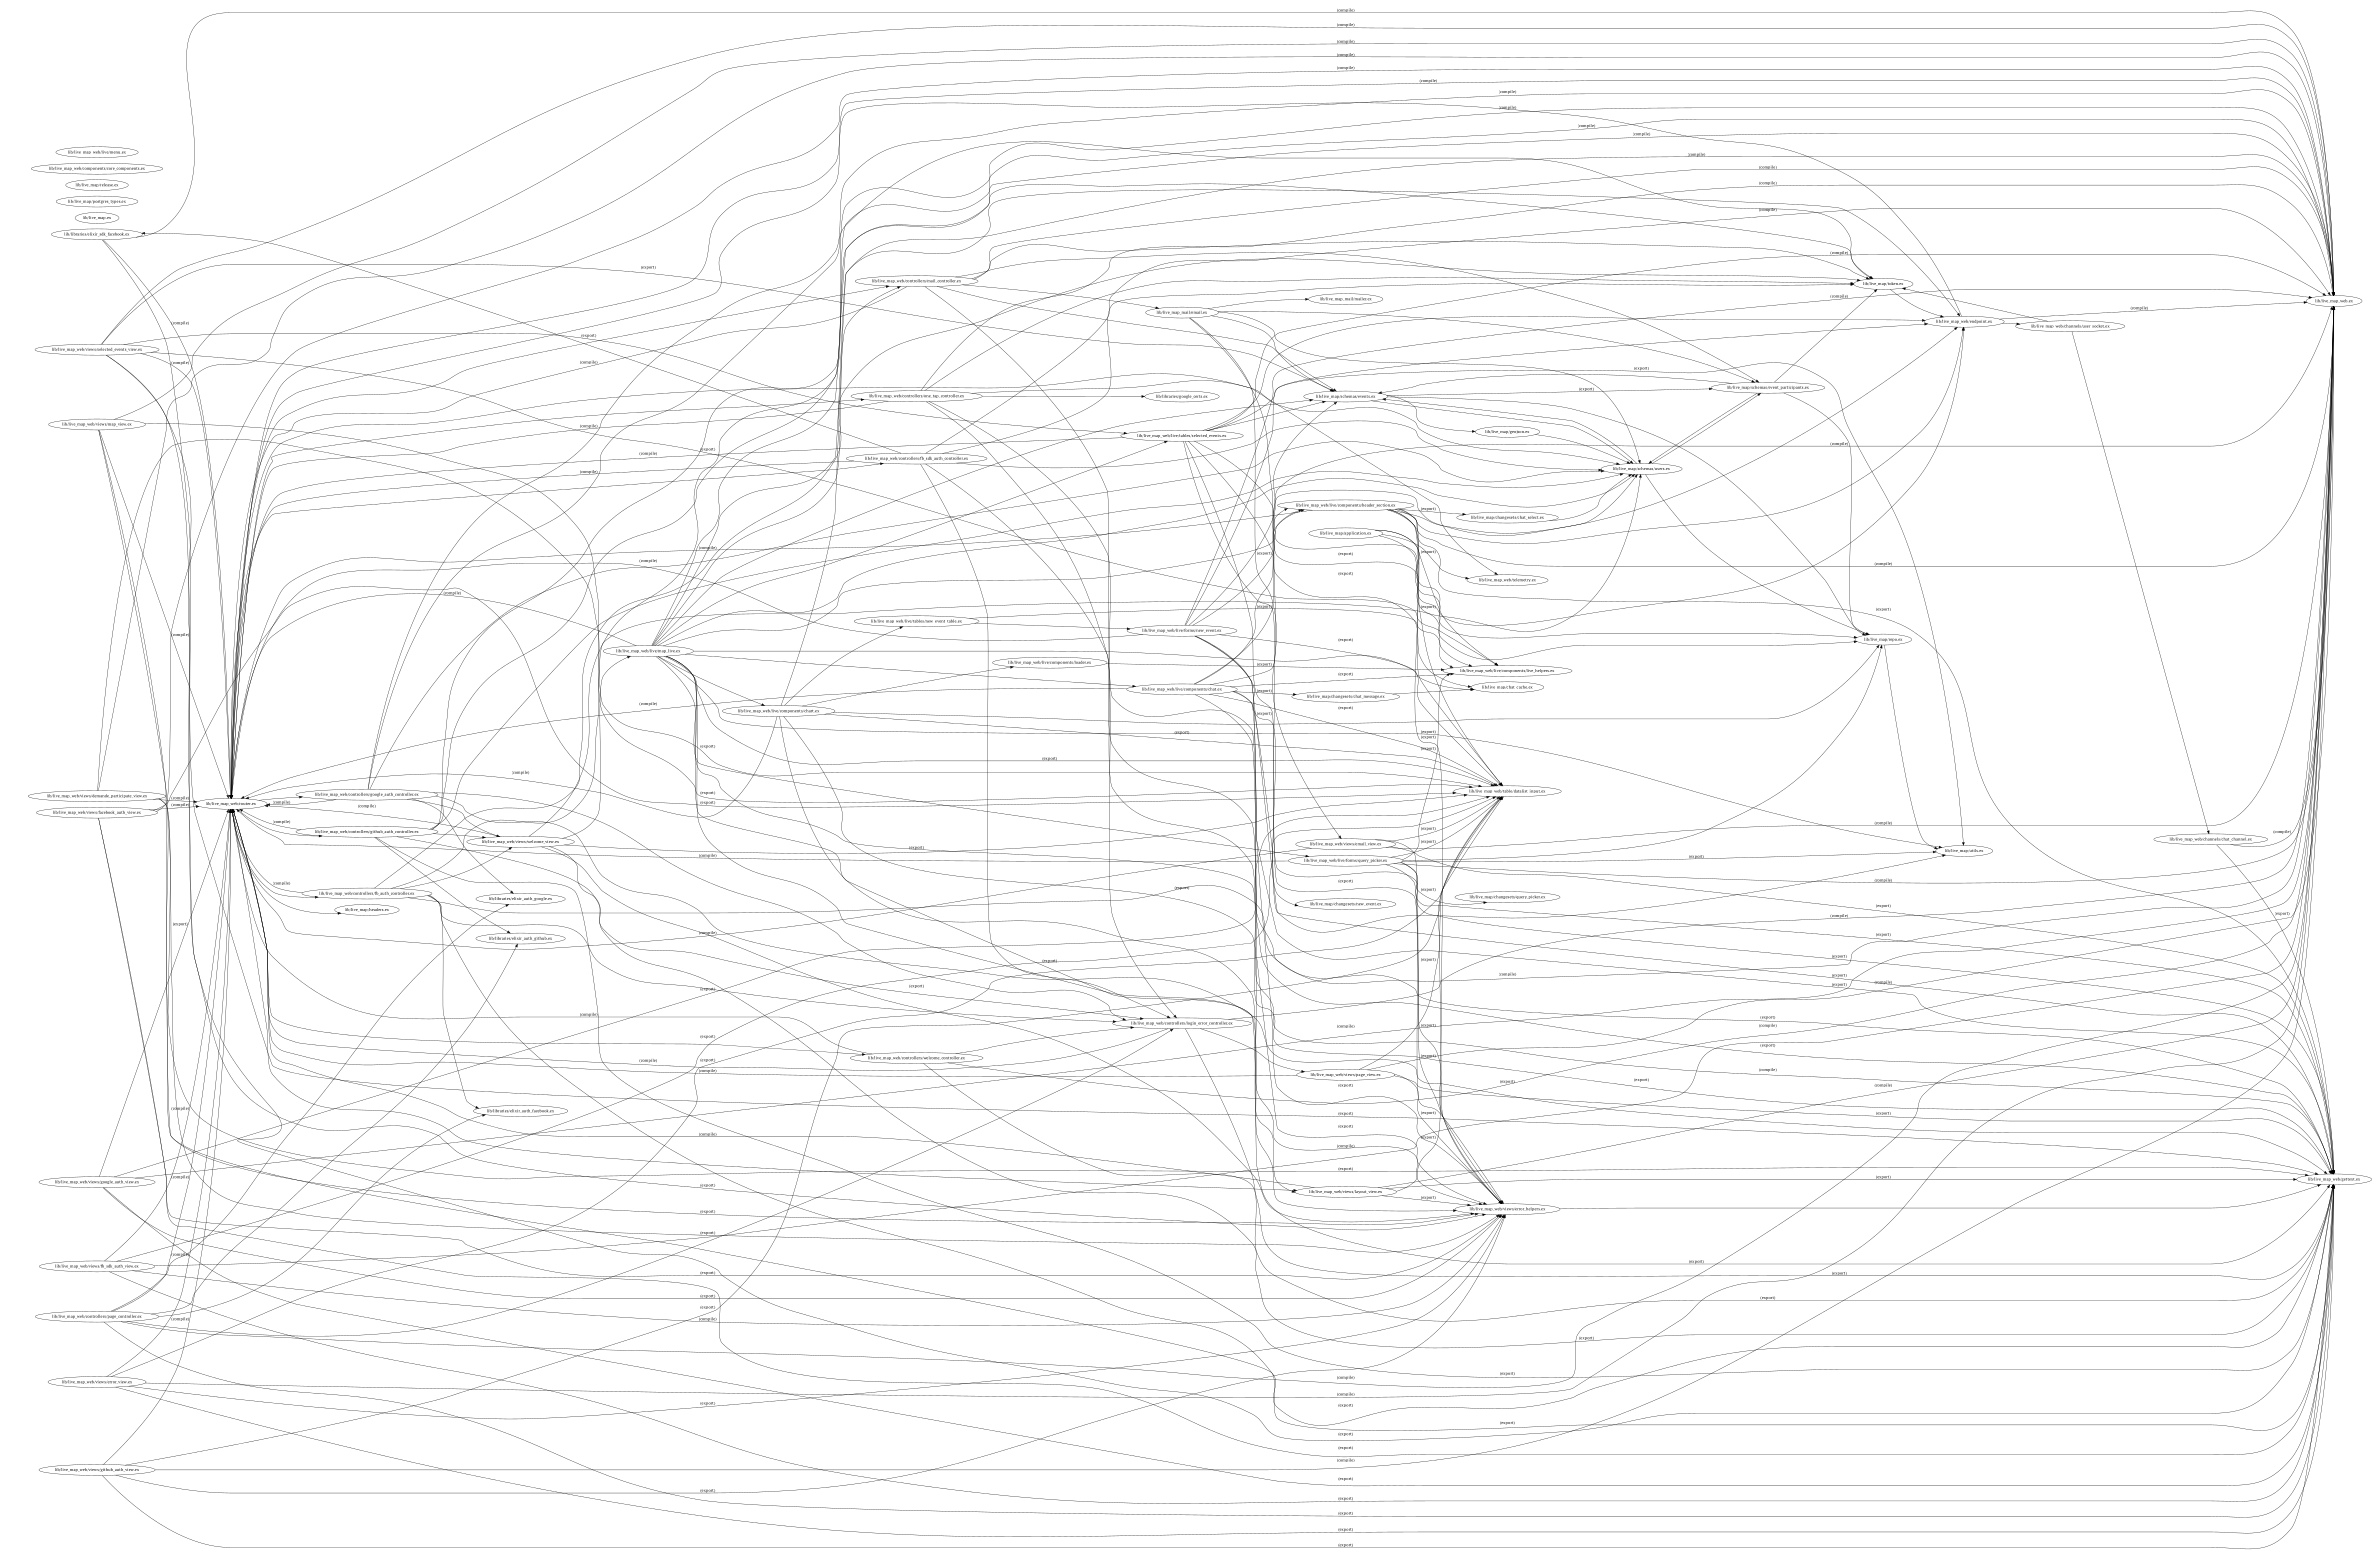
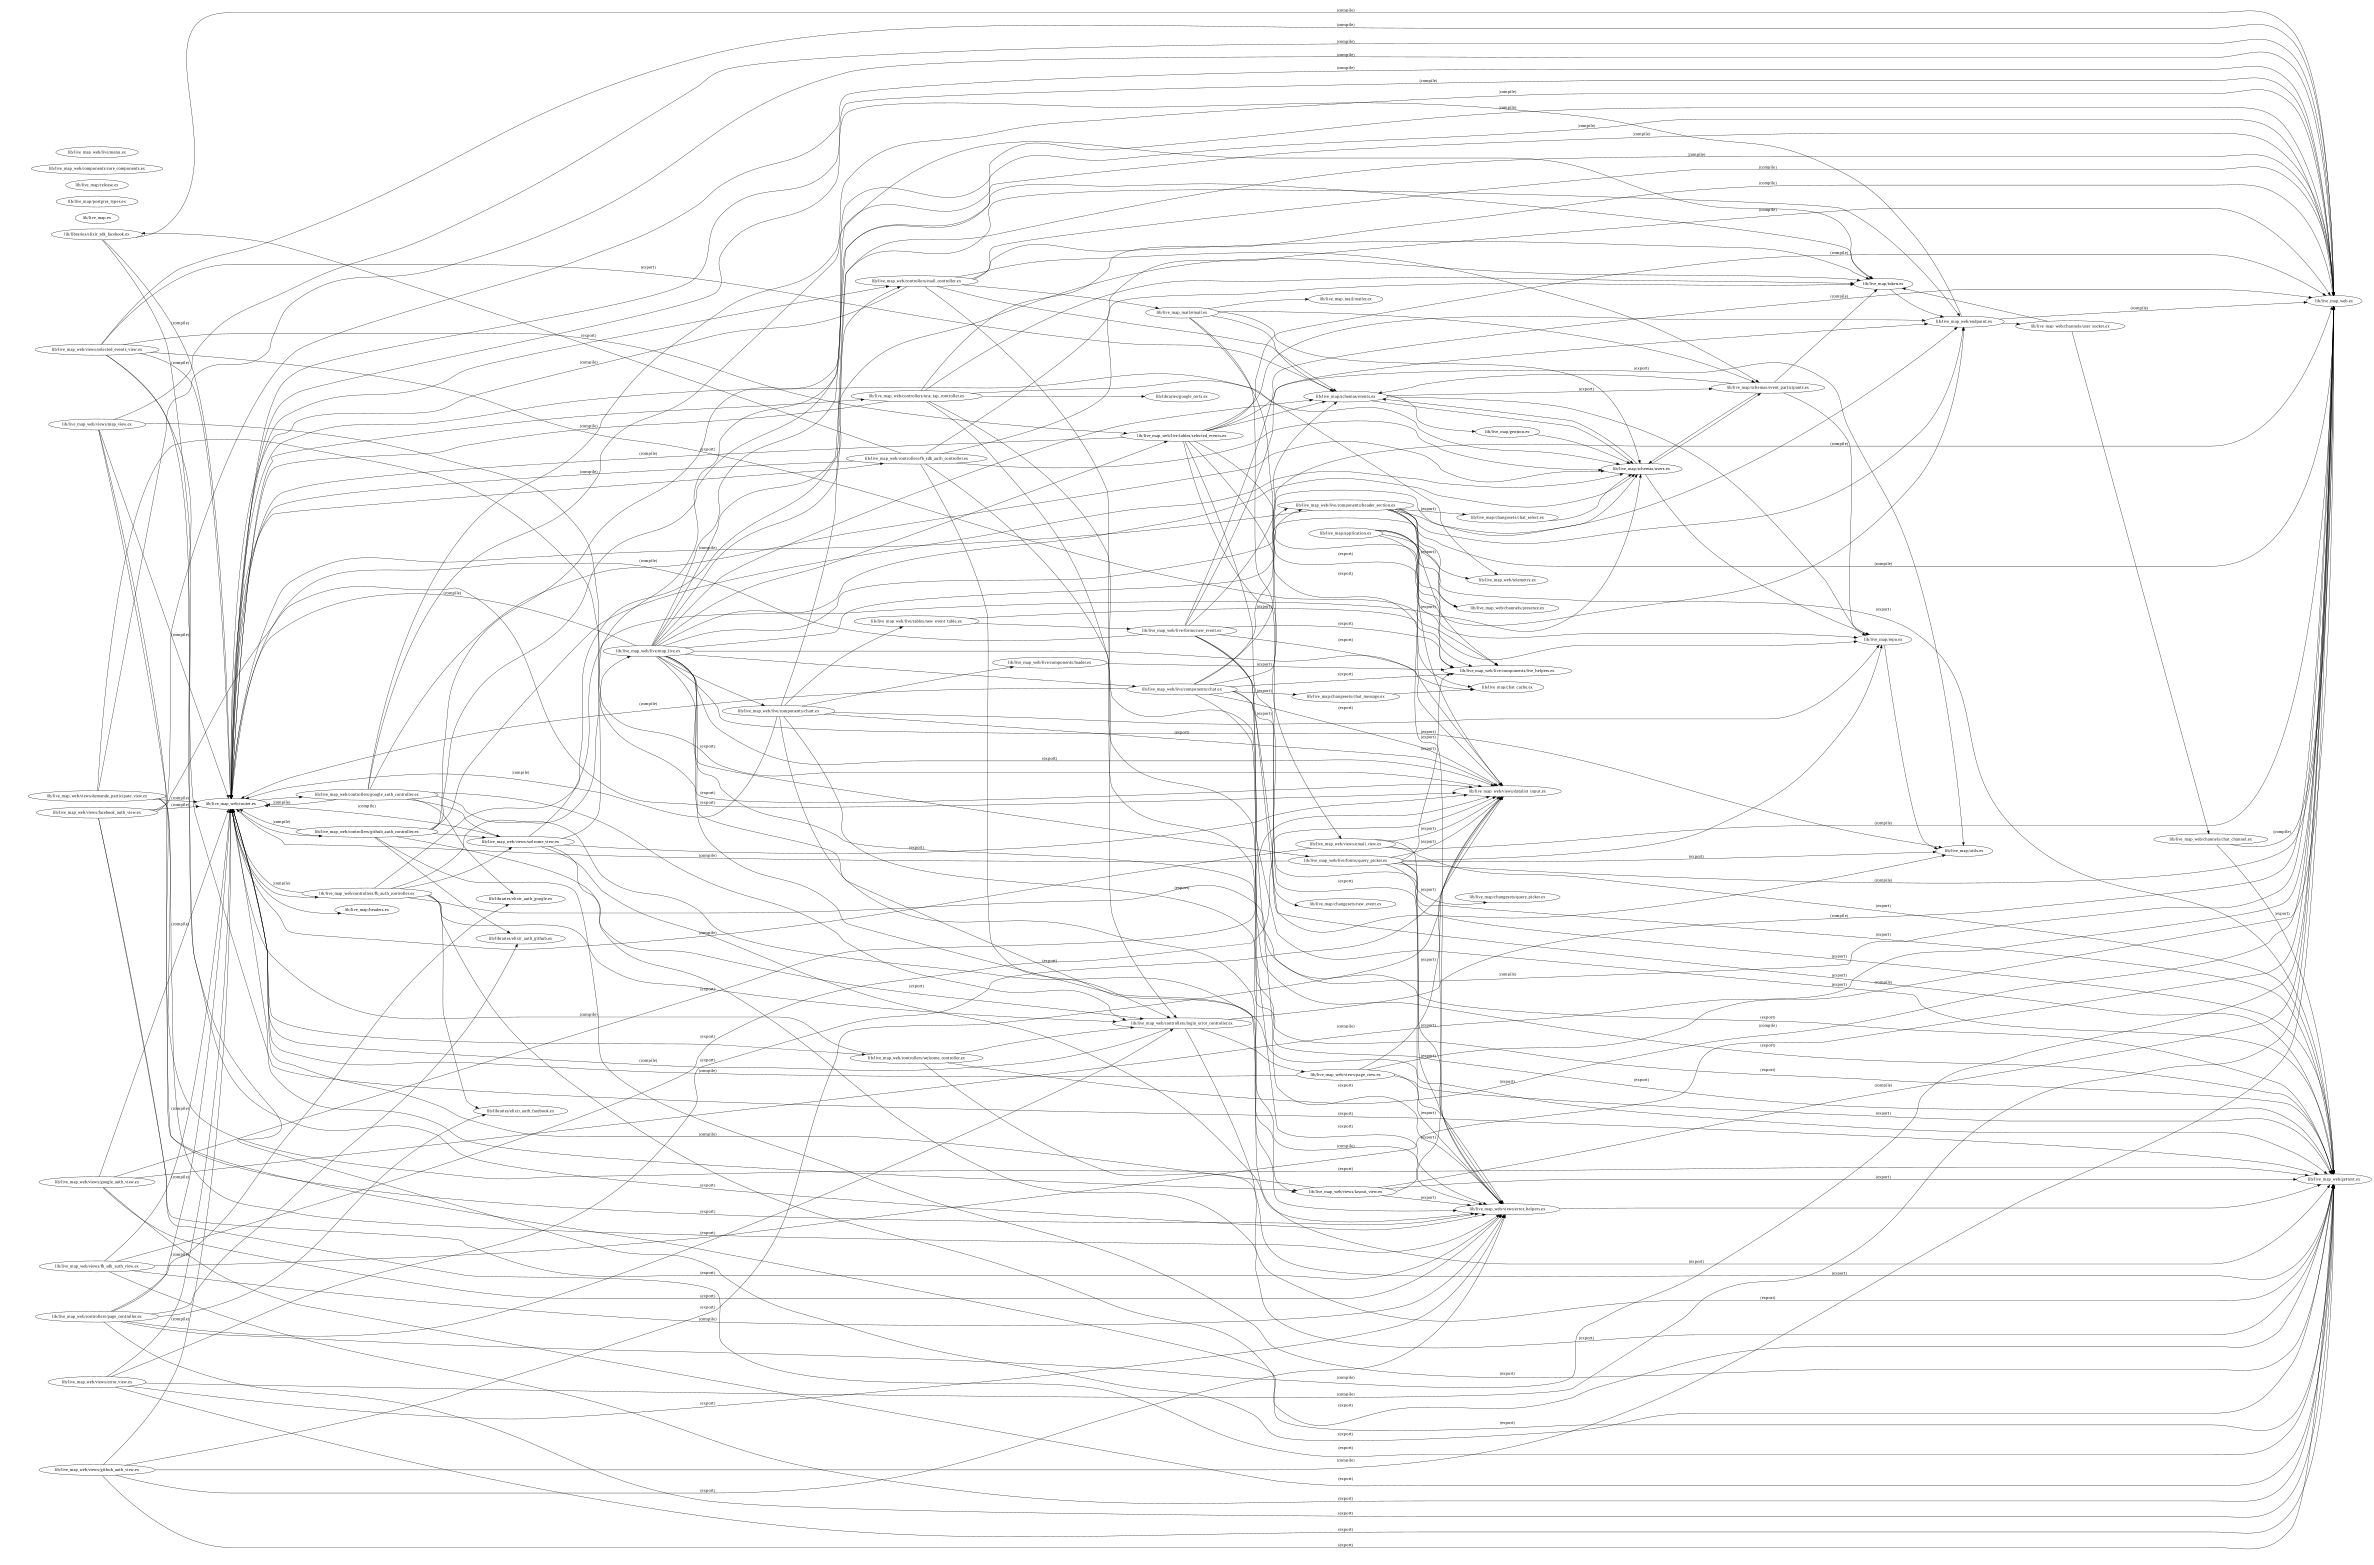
(1256, 578) -> (1347, 628)
none -> (1508, 608)
(1508, 791) -> (1508, 791)
(180, 924) -> (180, 924)
(1768, 1070) -> (1768, 1070)
